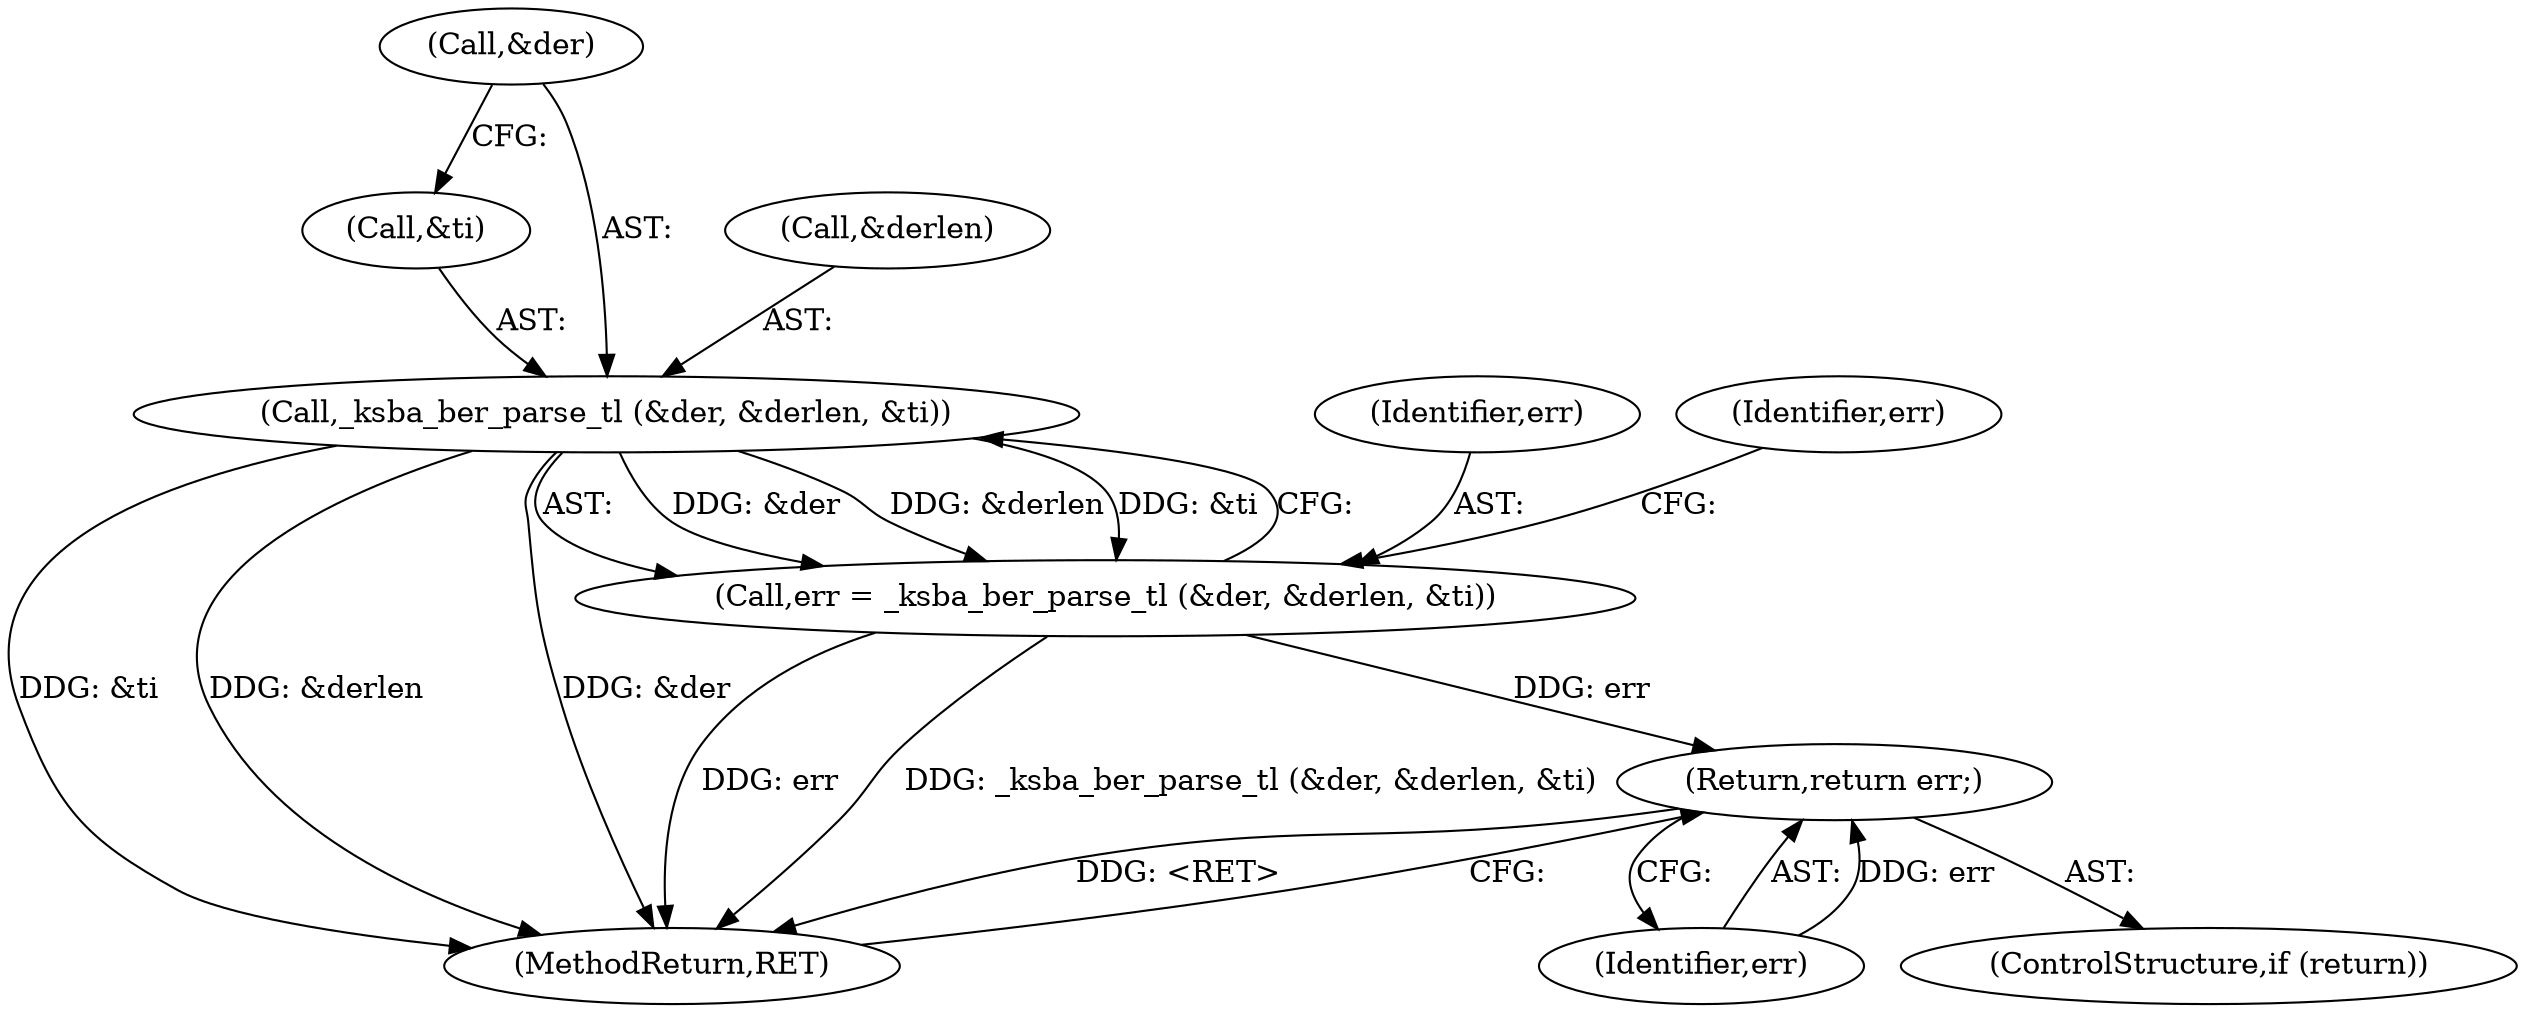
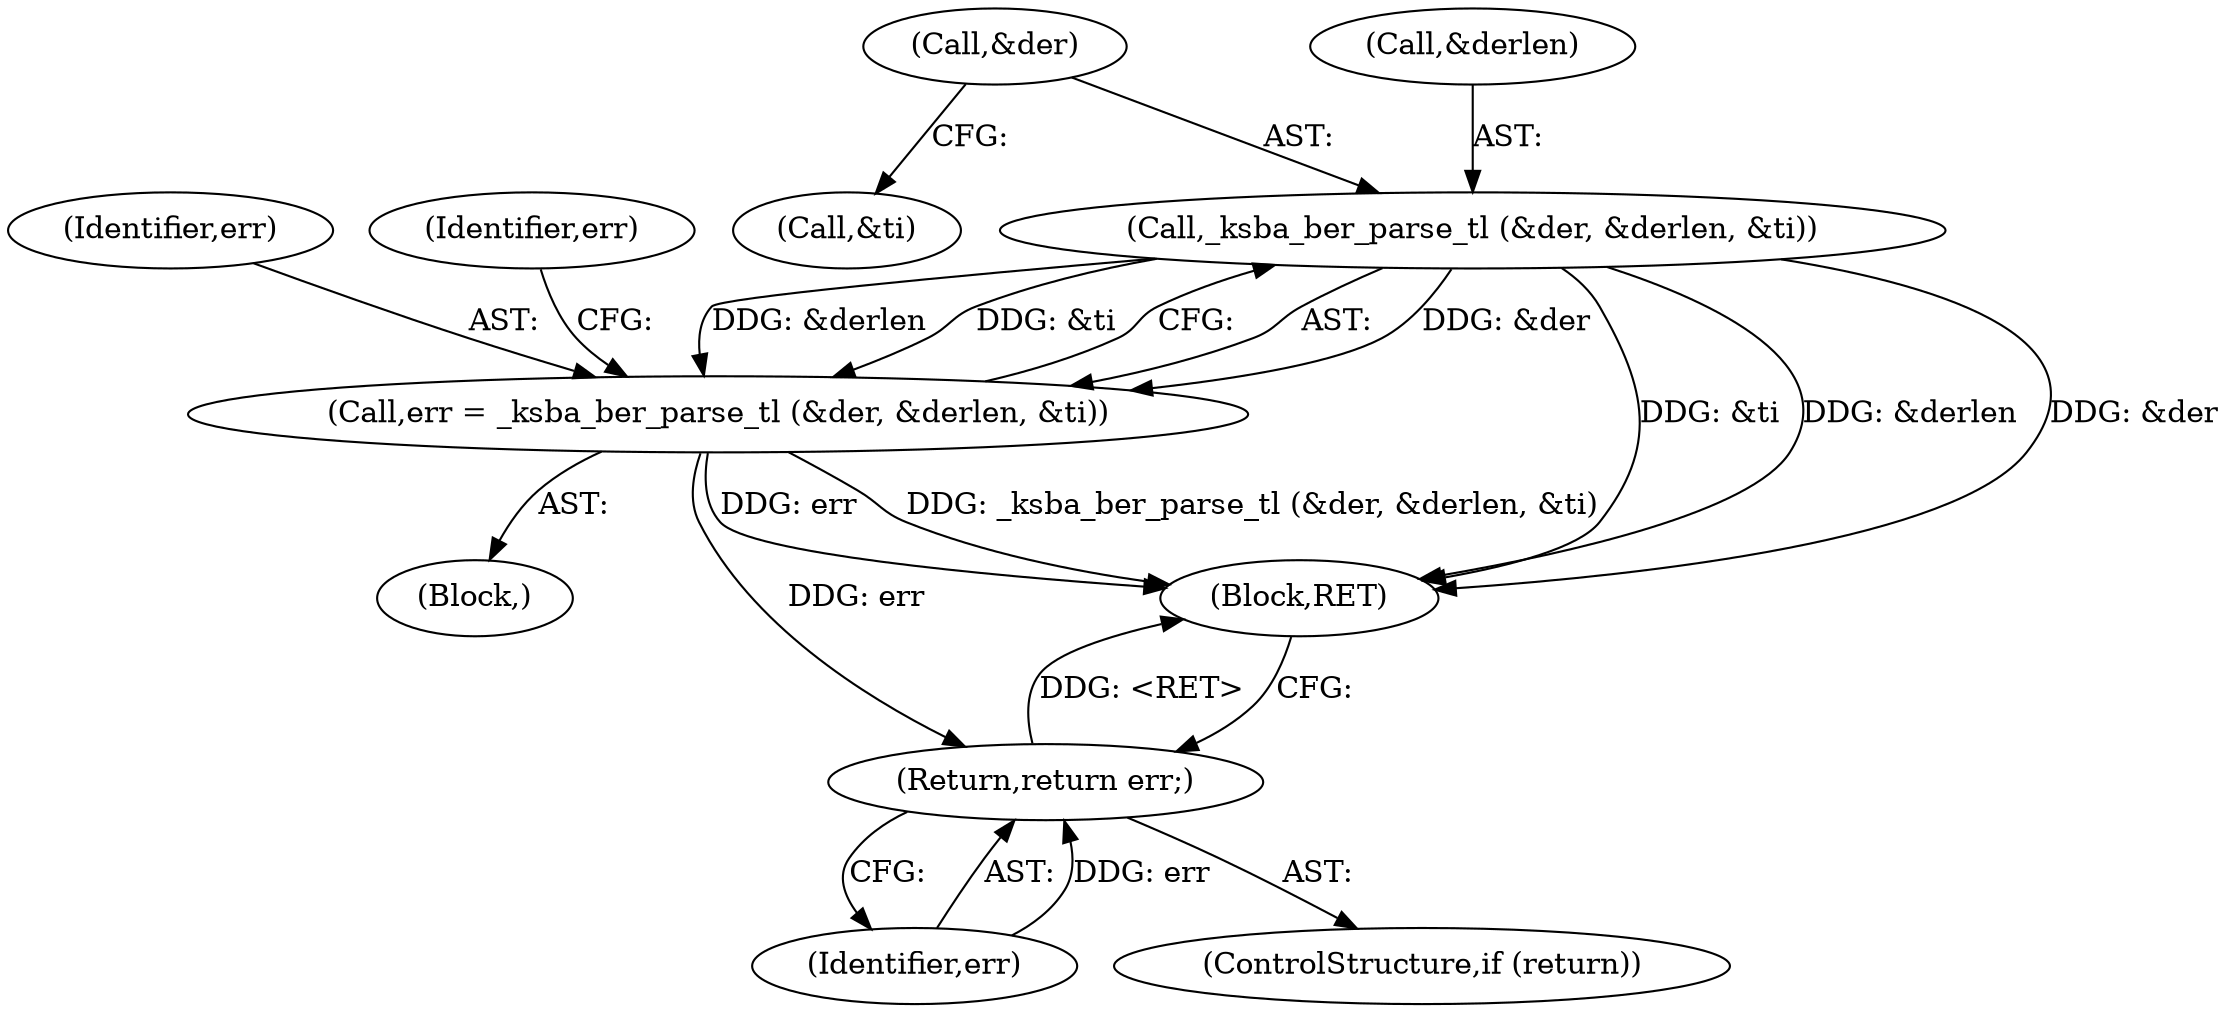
(479, 320) -> none
none -> (475, 598)
(672, 966) -> (1299, 598)
